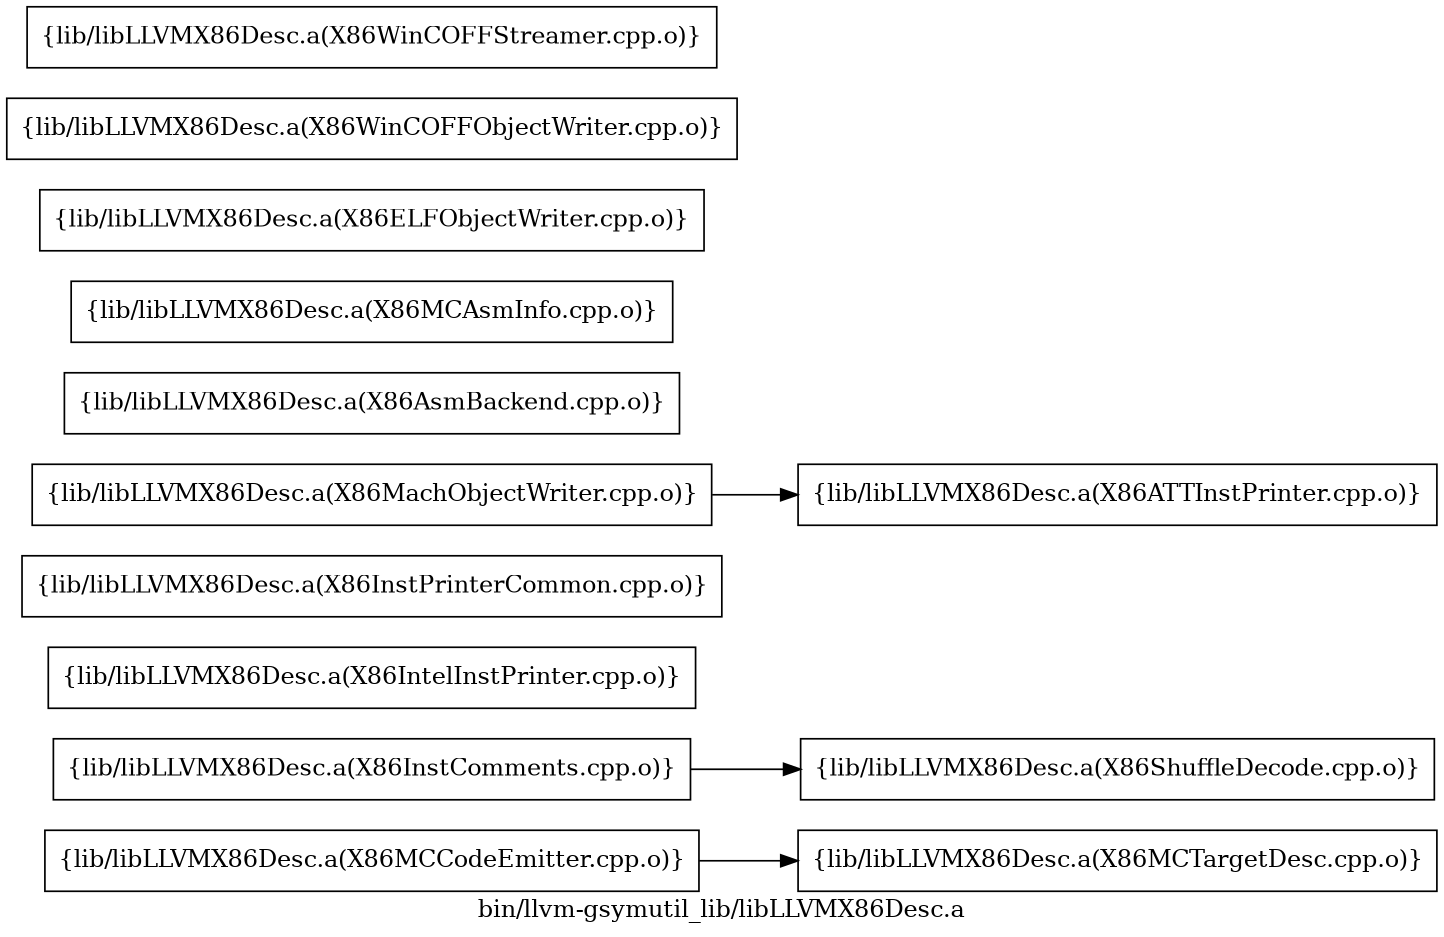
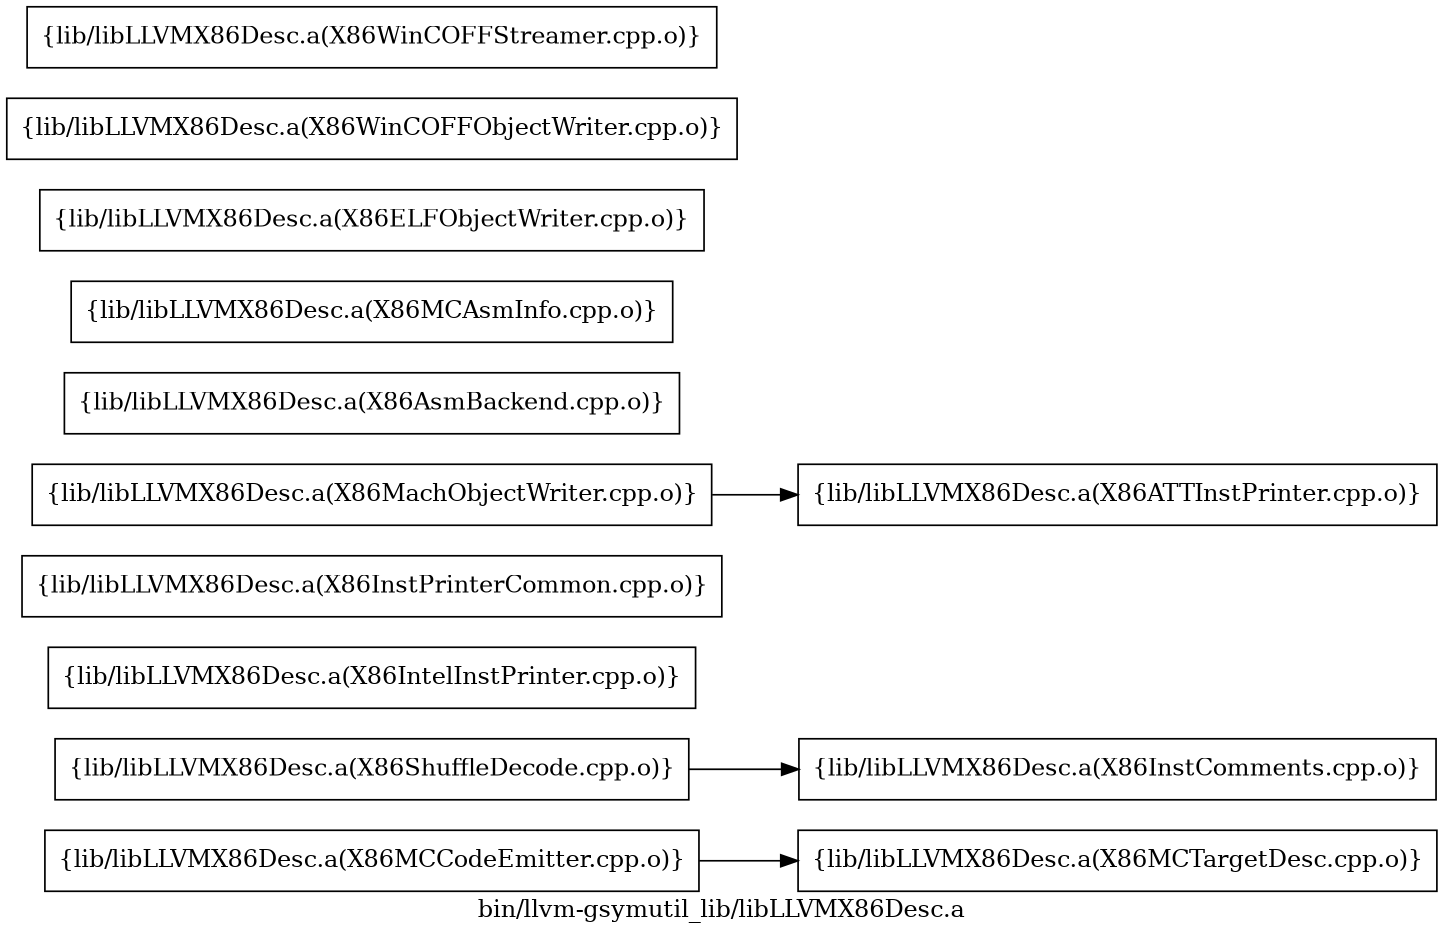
(737, 769) -> (735, 769)
